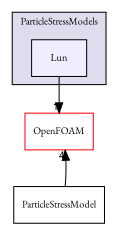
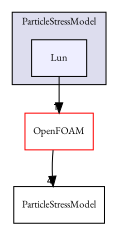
(59, 22) -> (59, 22)
(66, 173) -> (52, 163)
